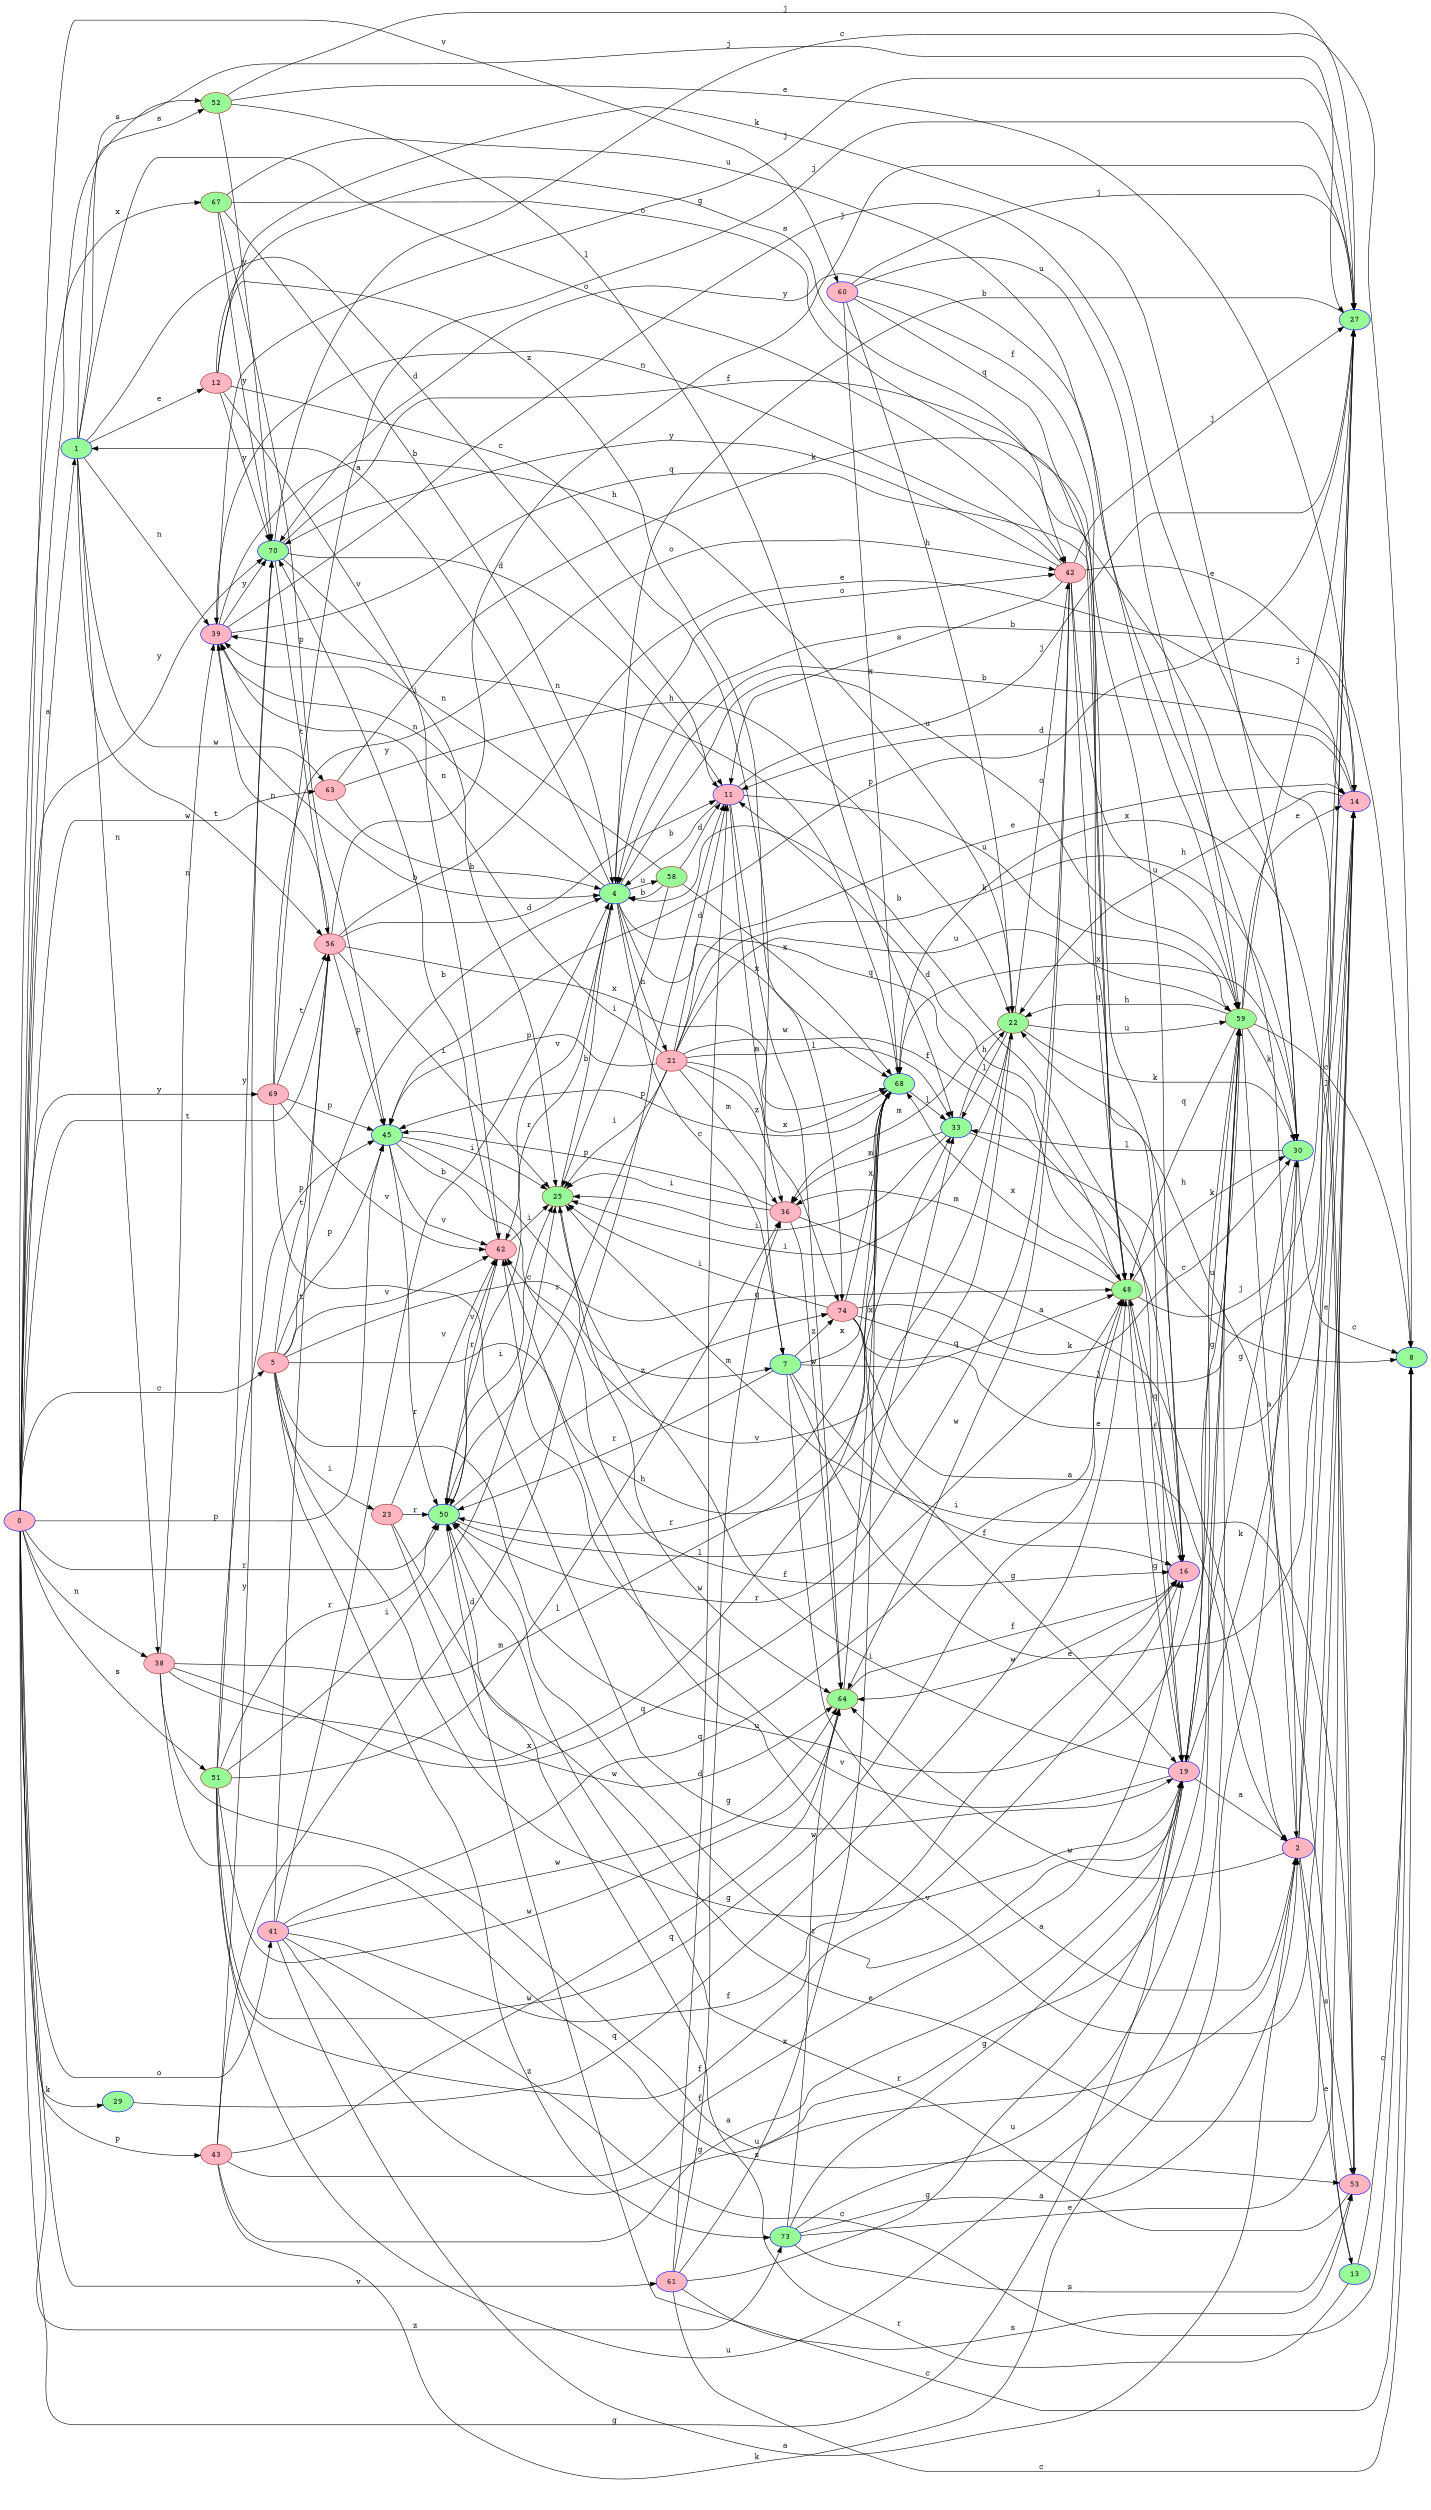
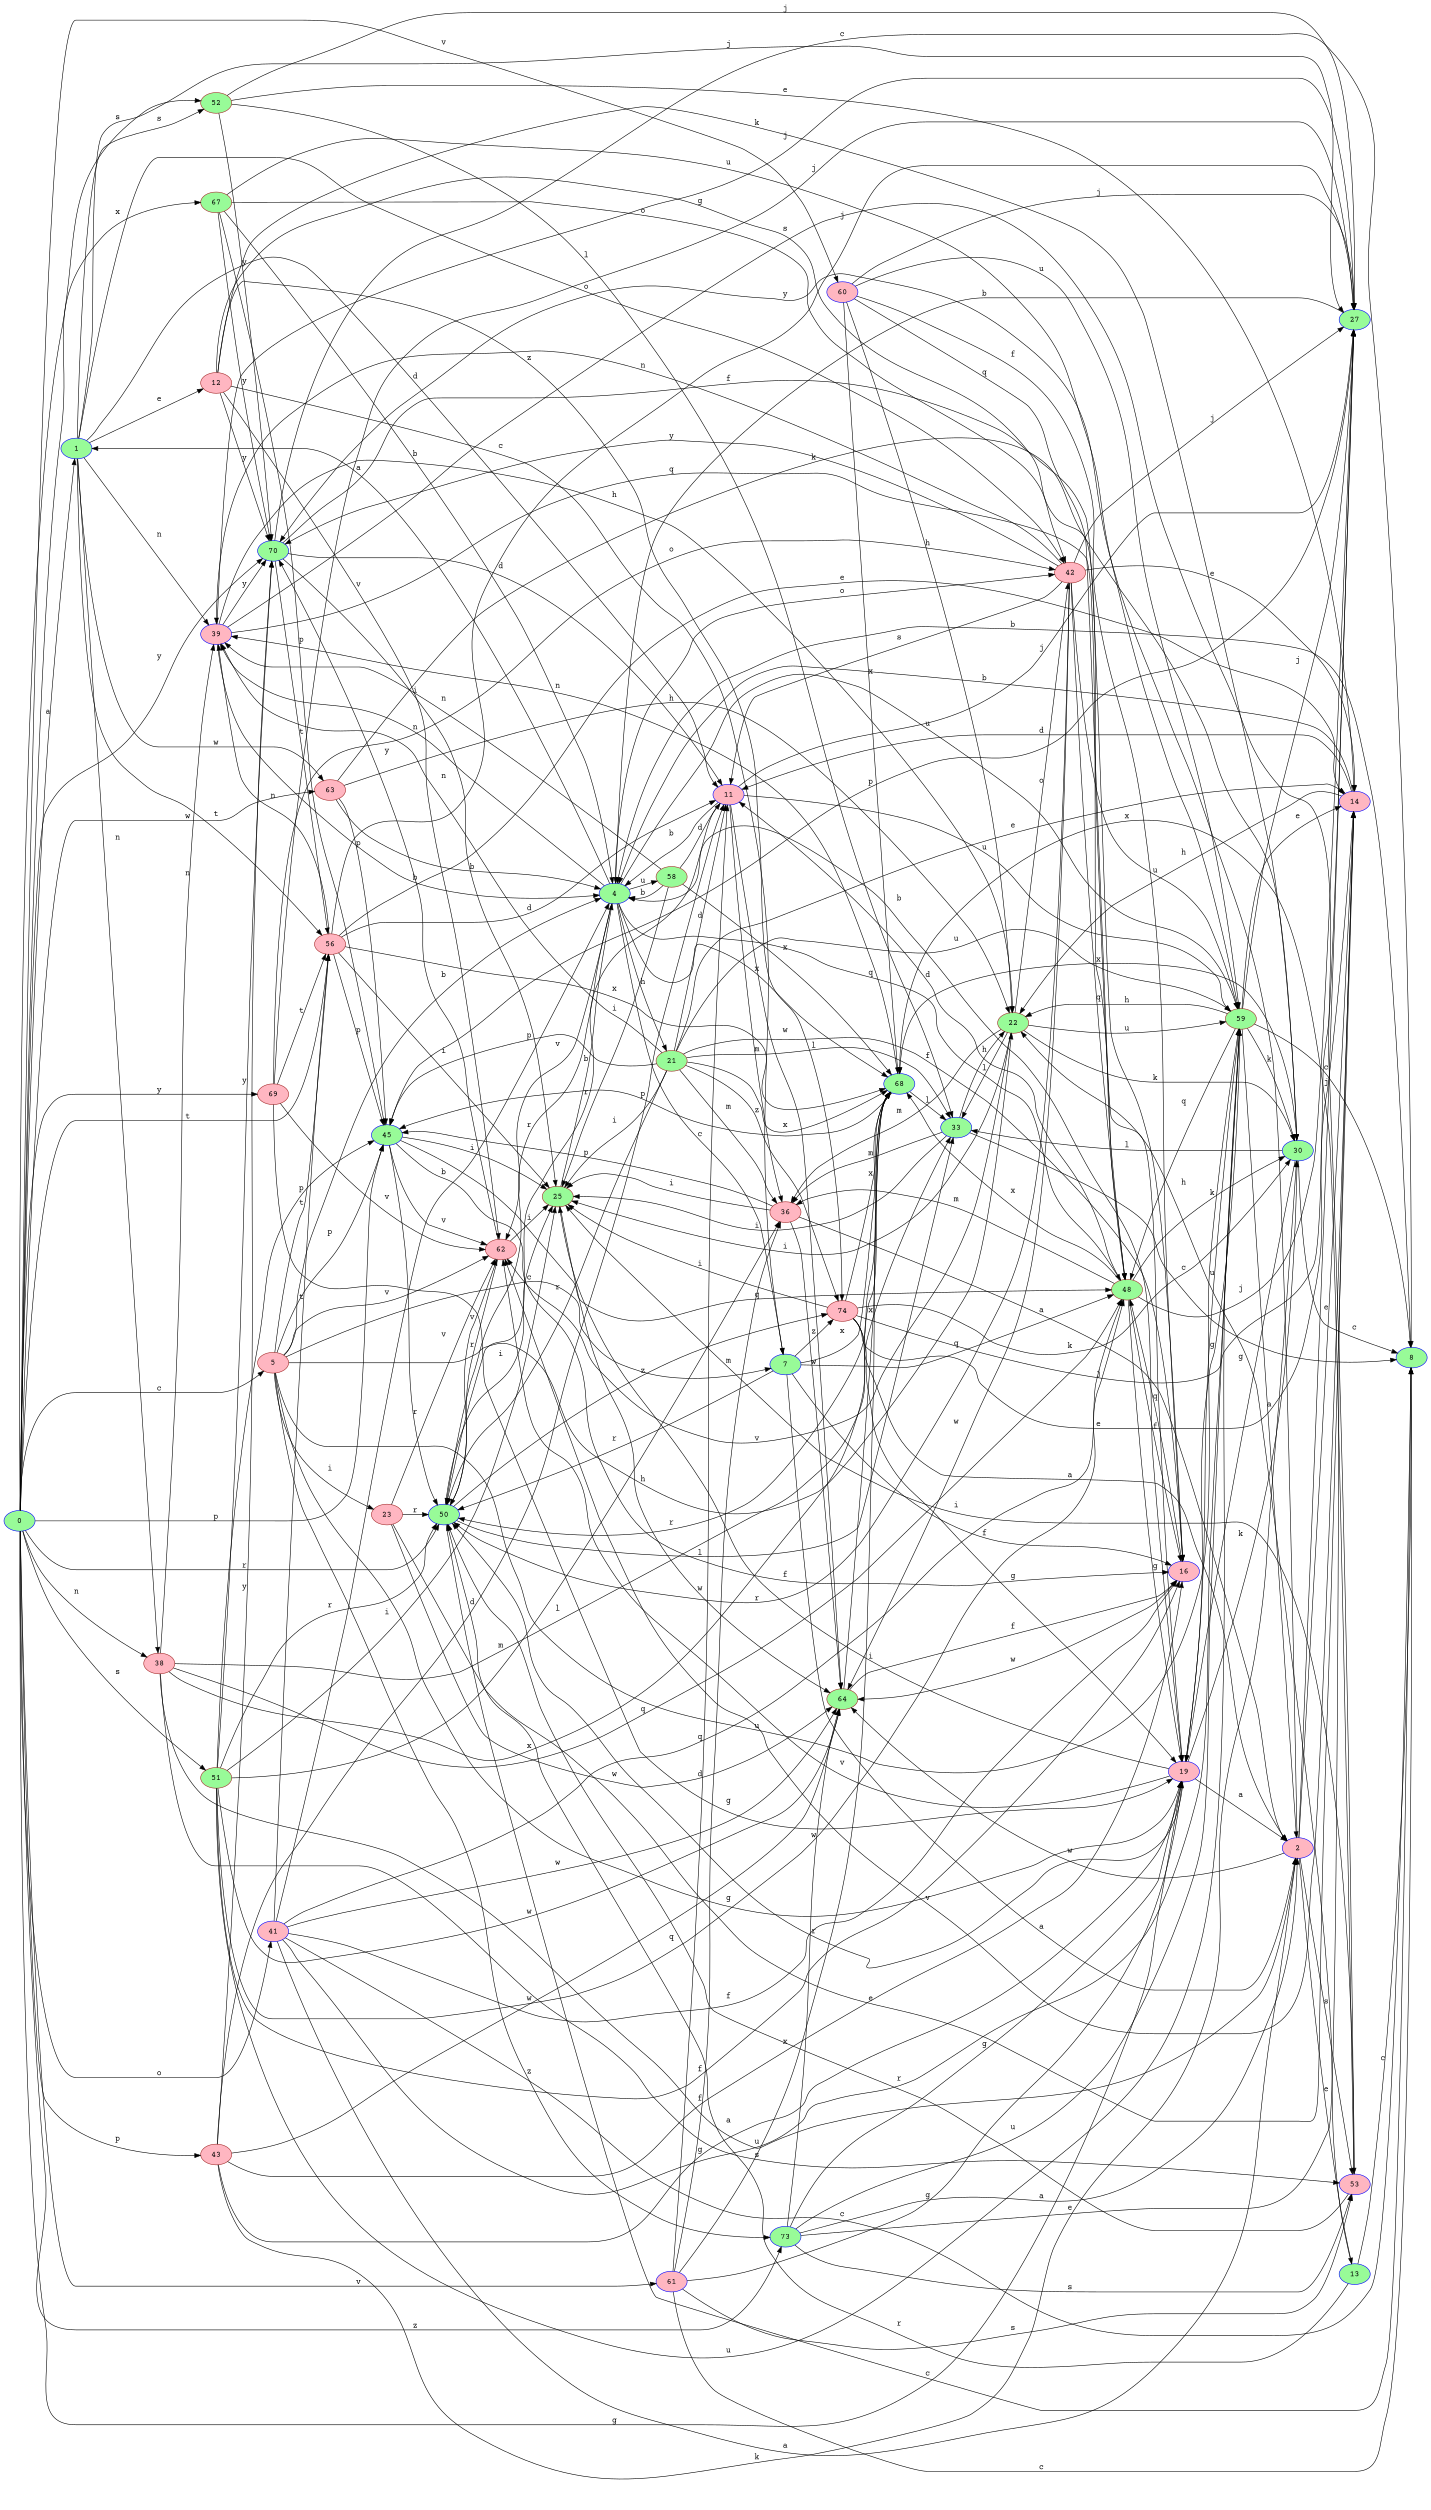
(1041, 870) -> none
(672, 1061) -> (672, 1061)
(327, 1114) -> (372, 957)
none -> (566, 1143)
(20, 1521) -> (20, 1521)
(1302, 1532) -> none
(118, 2102) -> none
